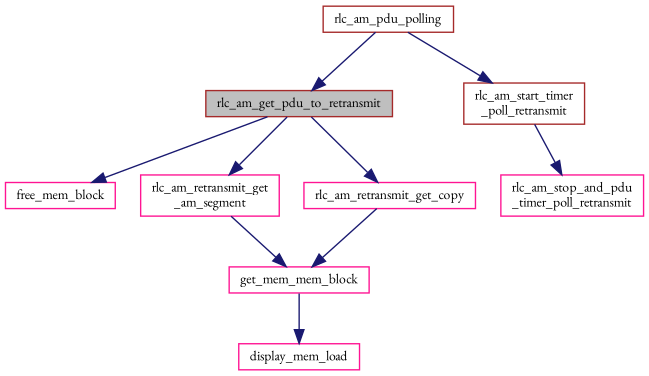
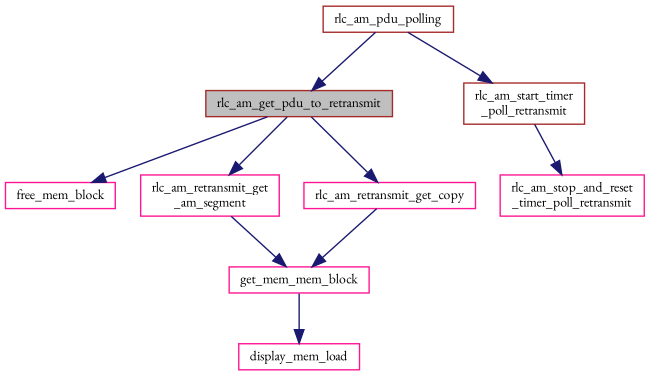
(572, 196) -> (572, 196)
